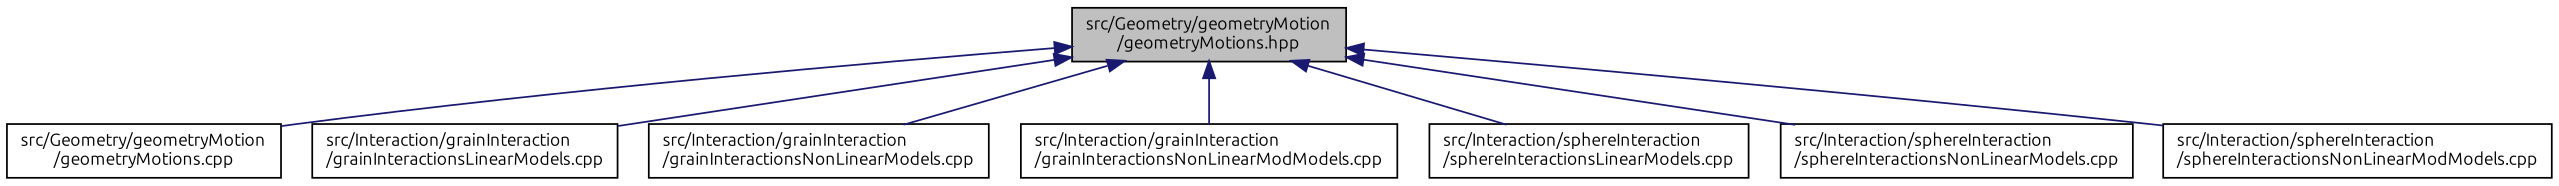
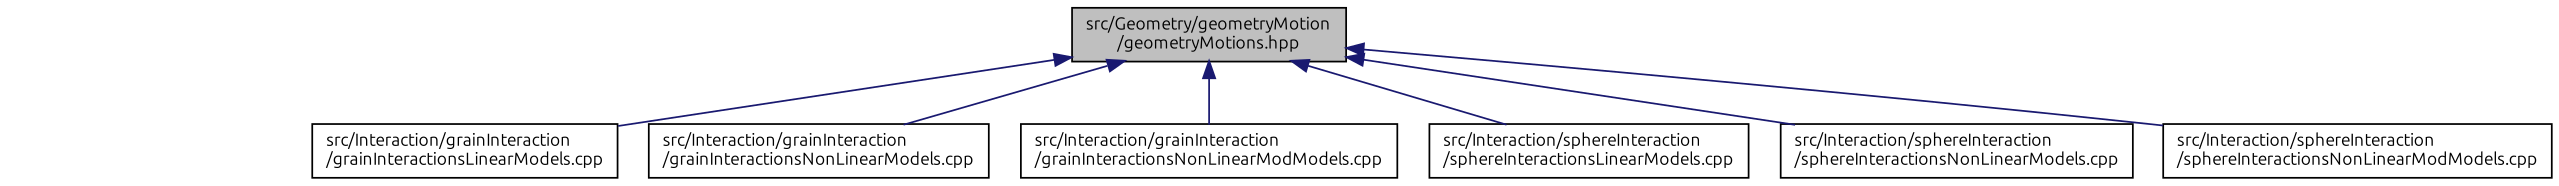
(144, 151) -> none
